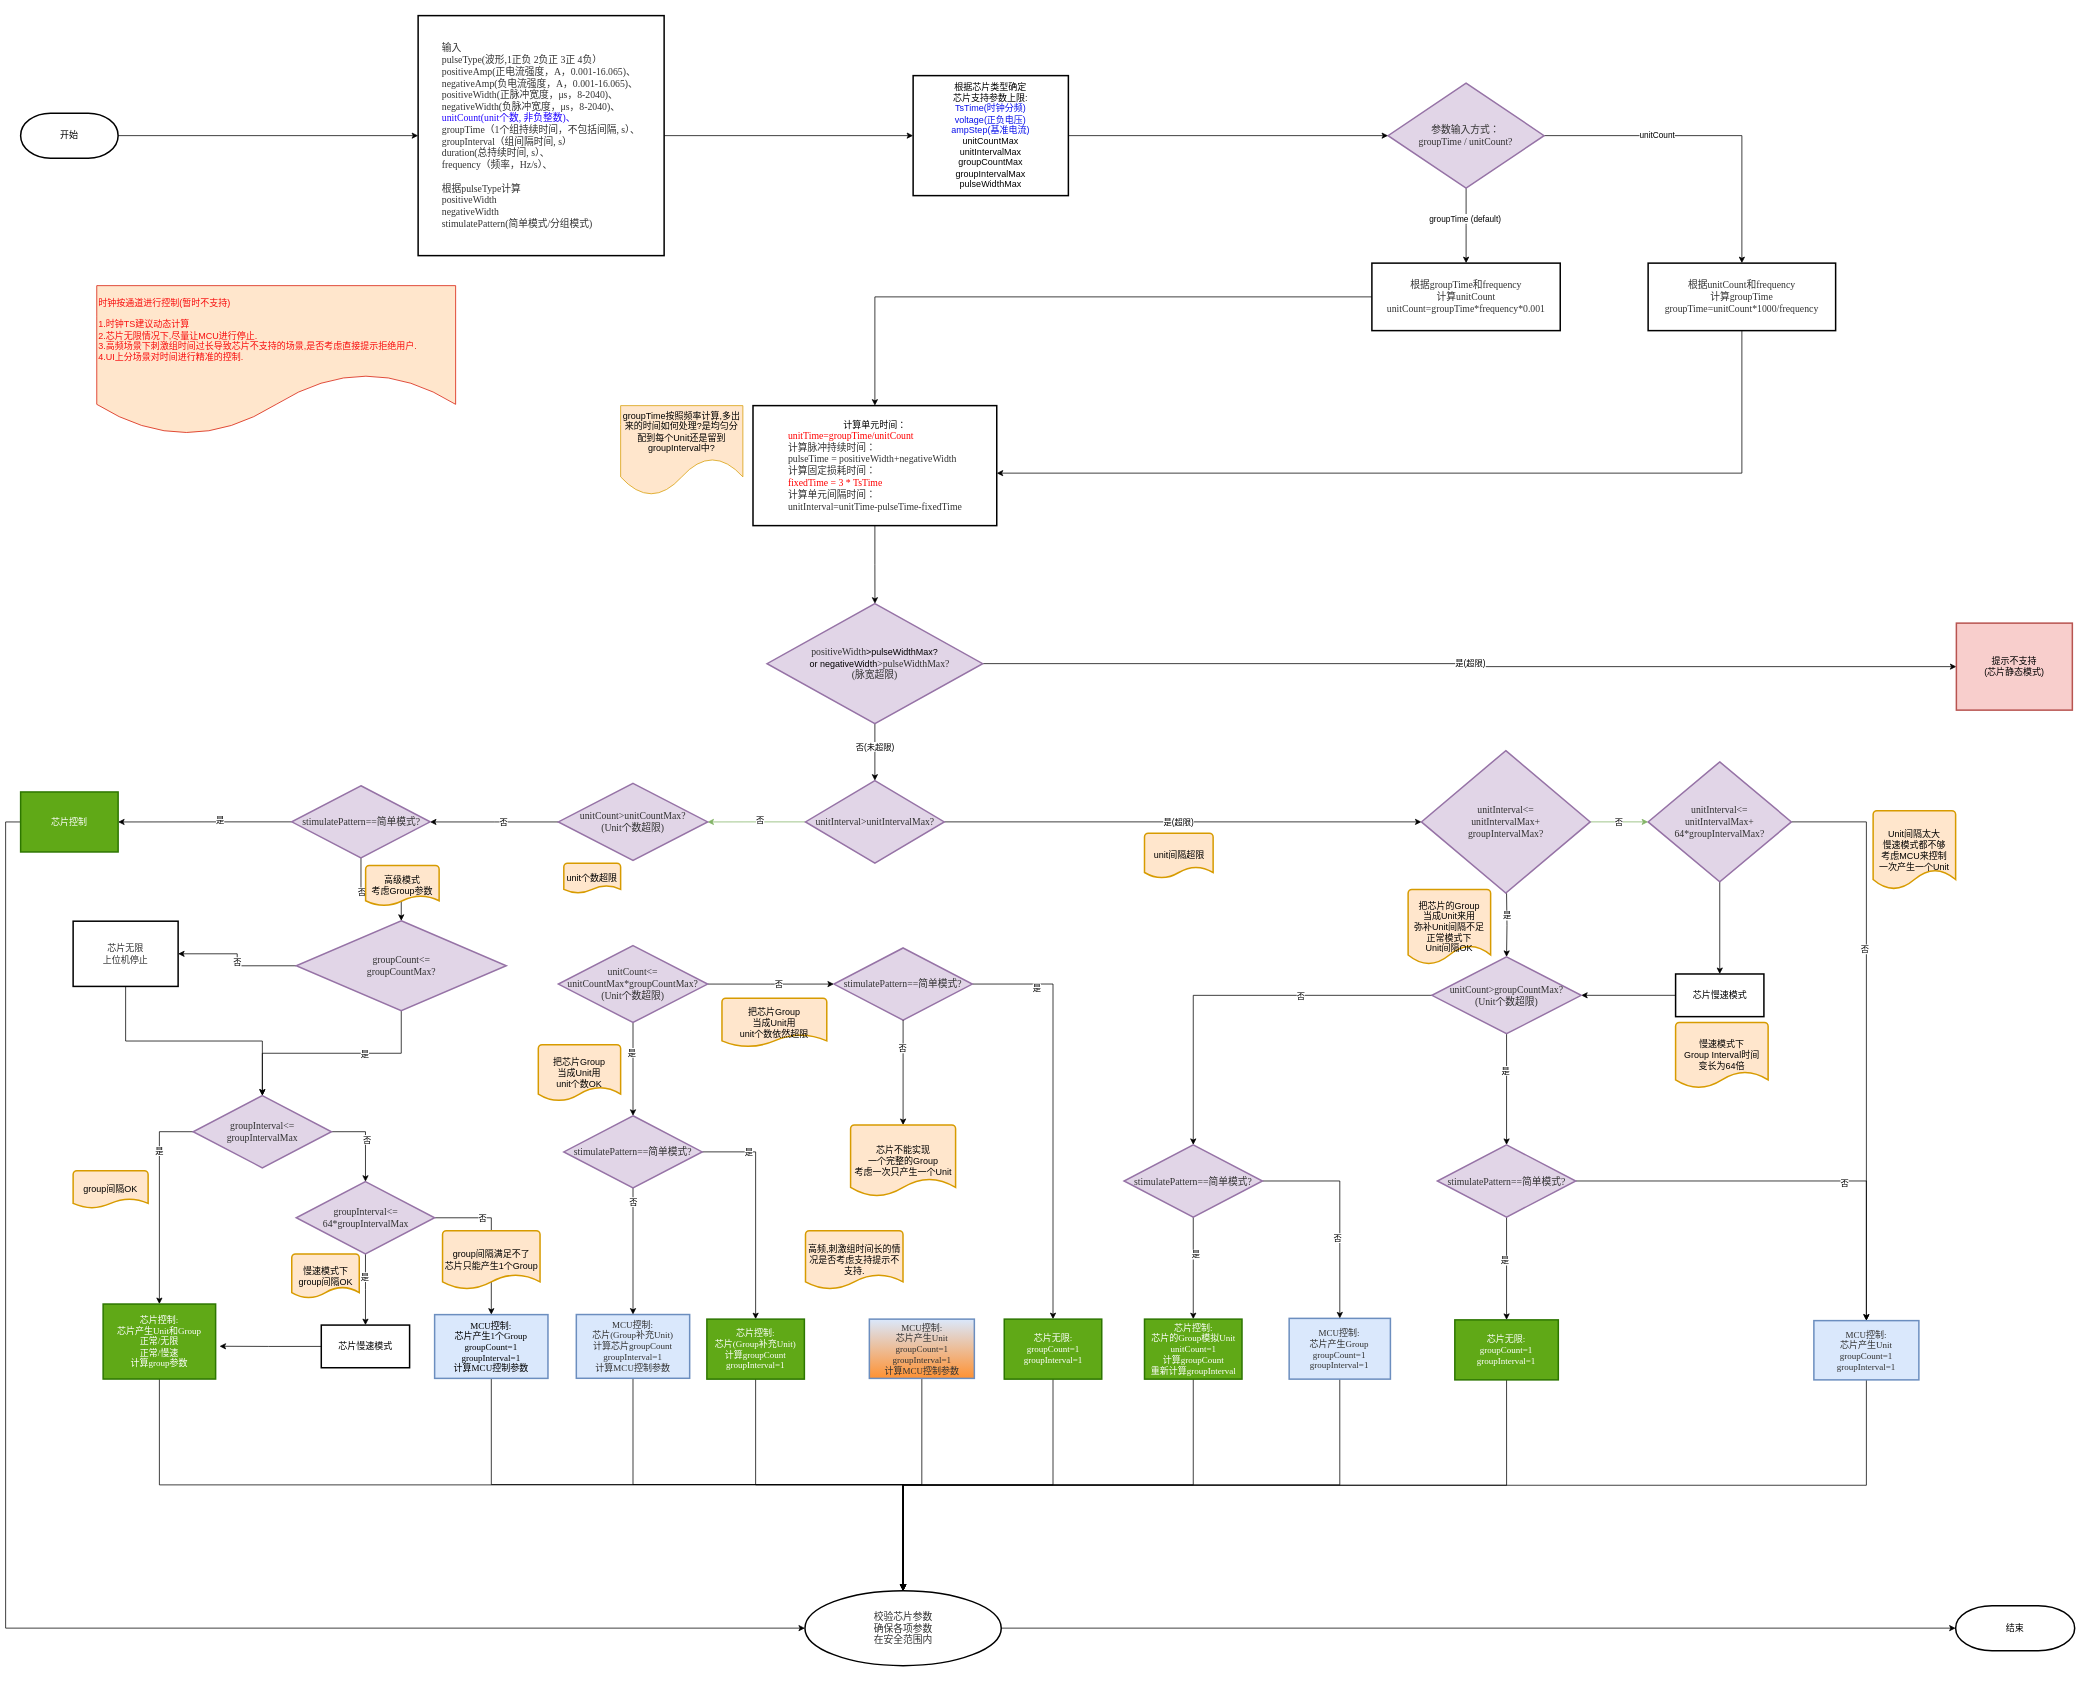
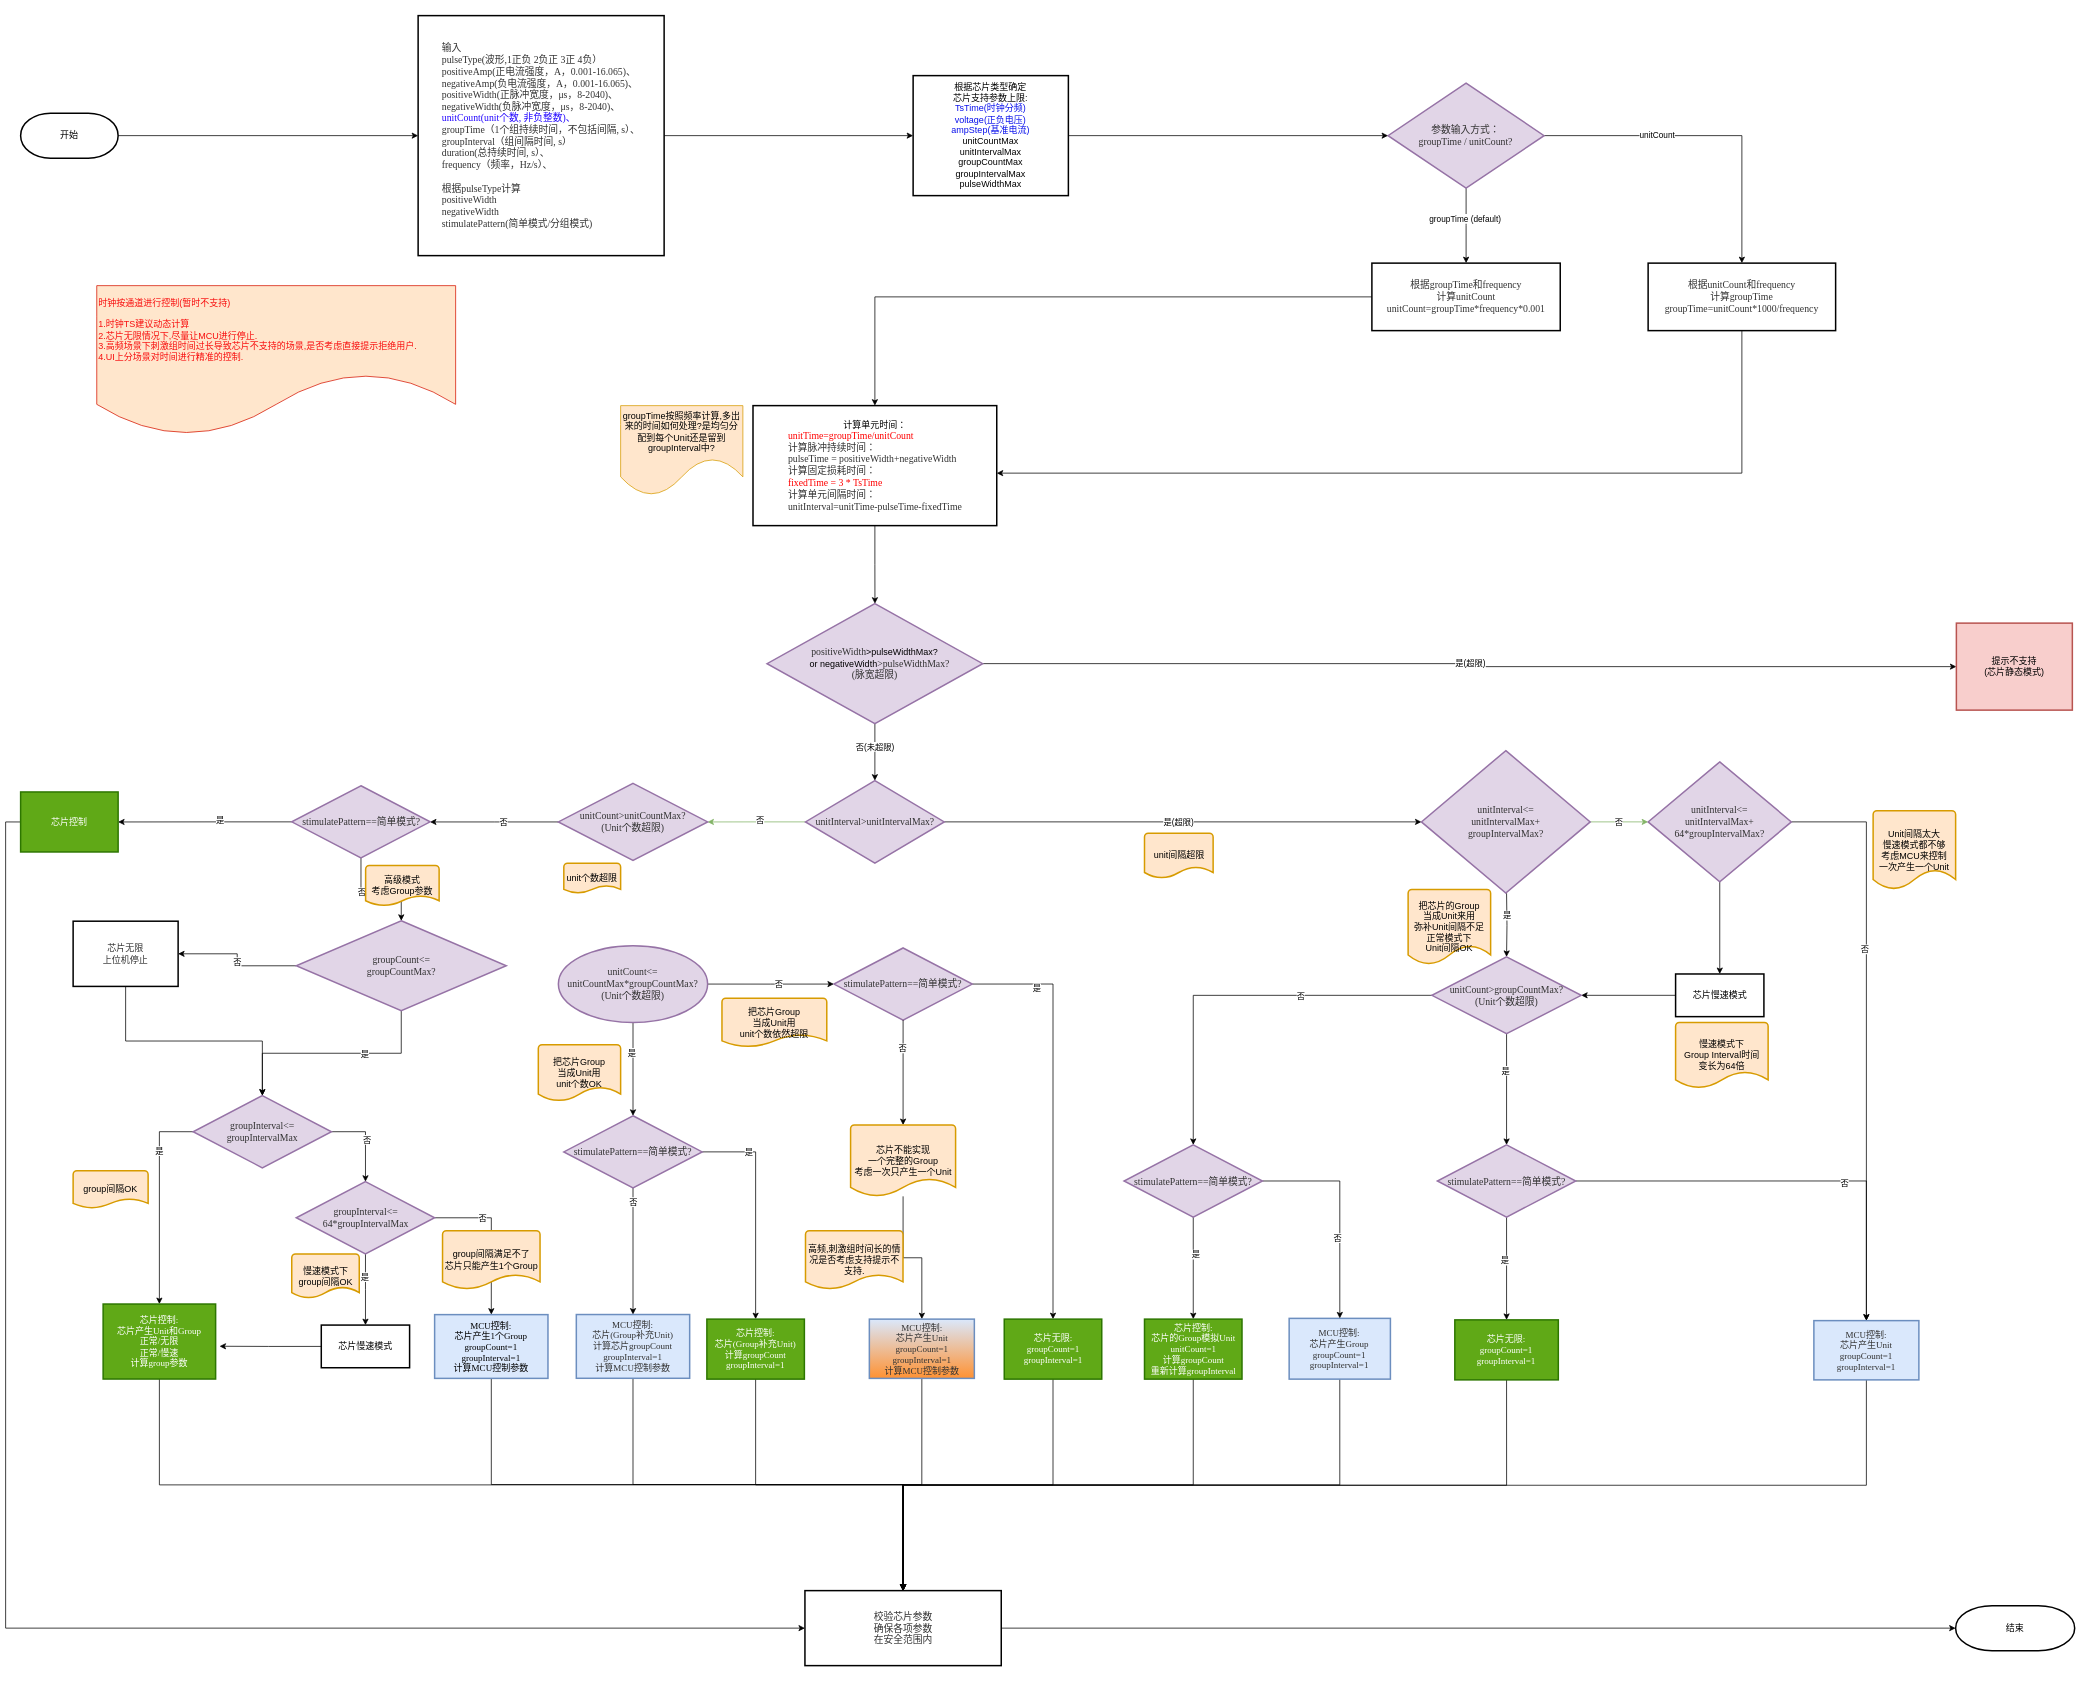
(633, 984) -> (633, 984)
none -> (922, 1259)
(903, 1628) -> (903, 1628)
